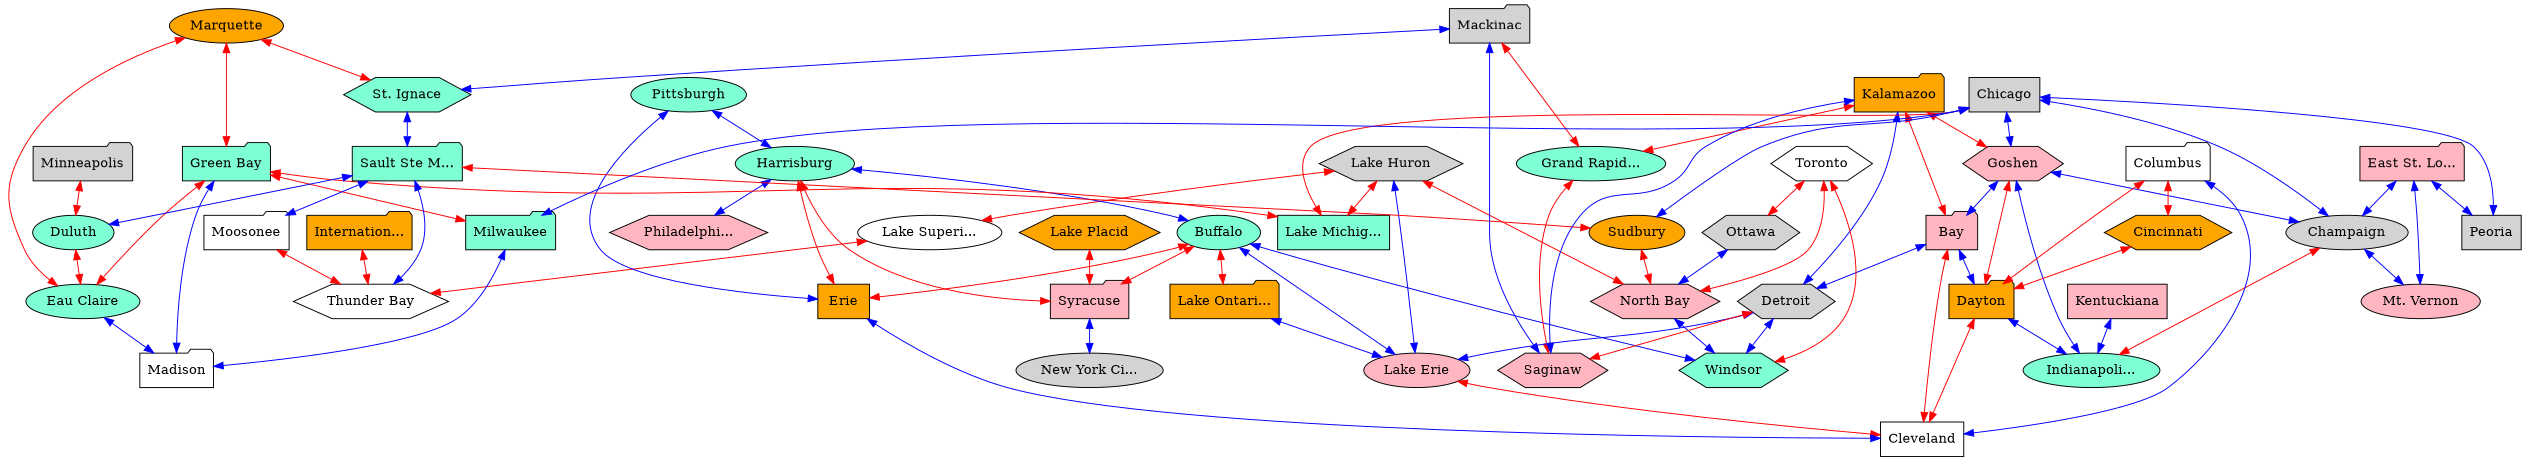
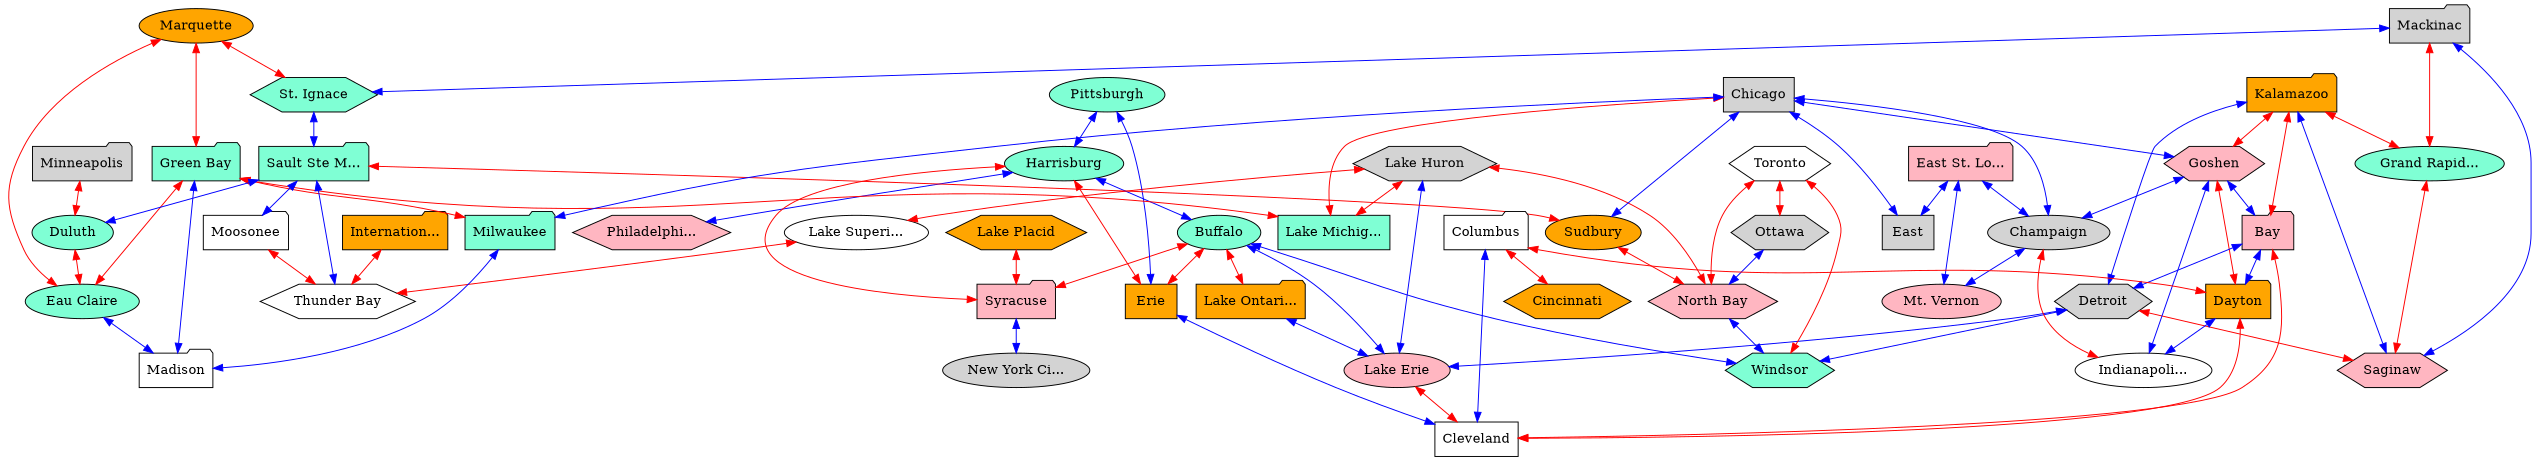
(2492, 233) -> (1908, 233)
(2072, 268) -> none
(2117, 301) -> none
(2091, 370) -> (2144, 370)
